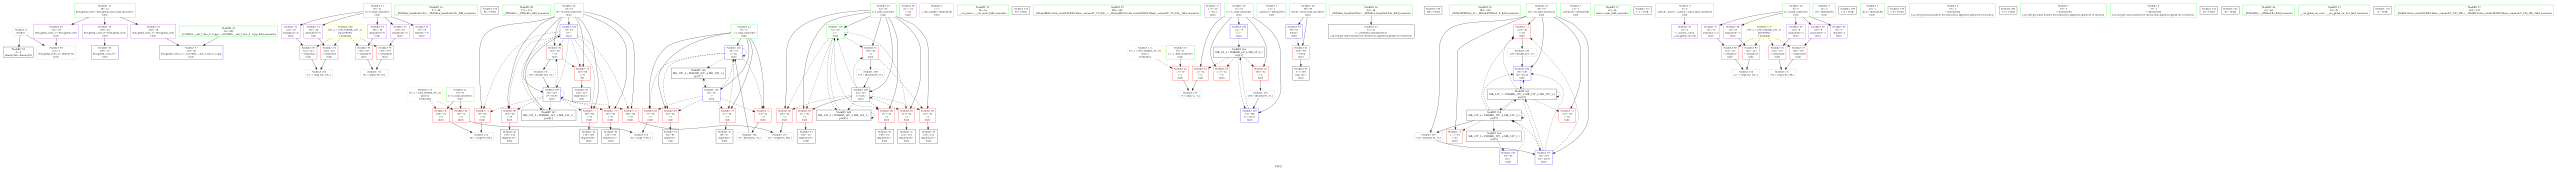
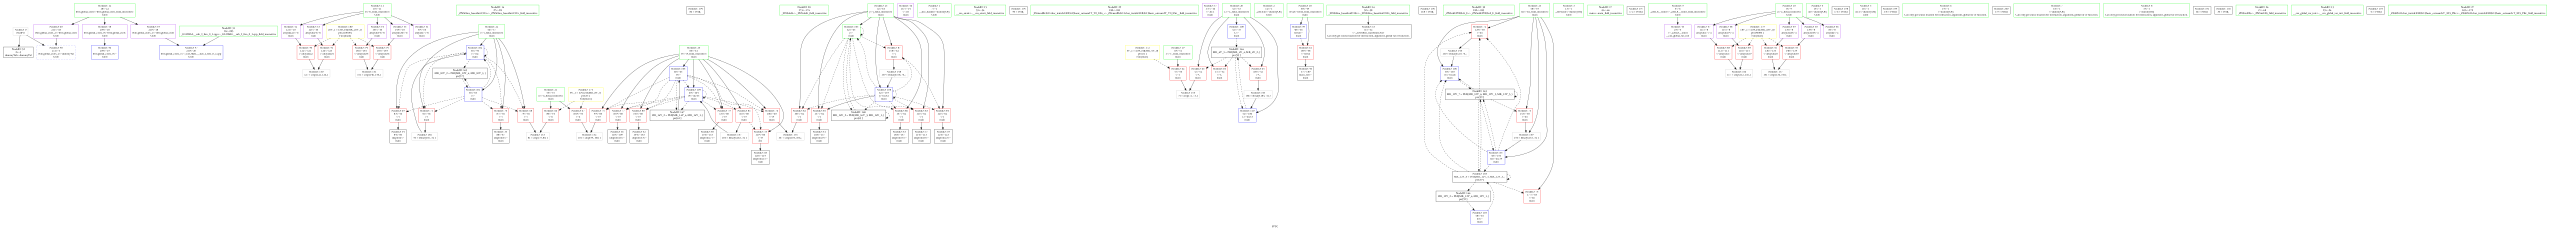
(562, 41) -> none
(1457, 125) -> (1526, 126)
